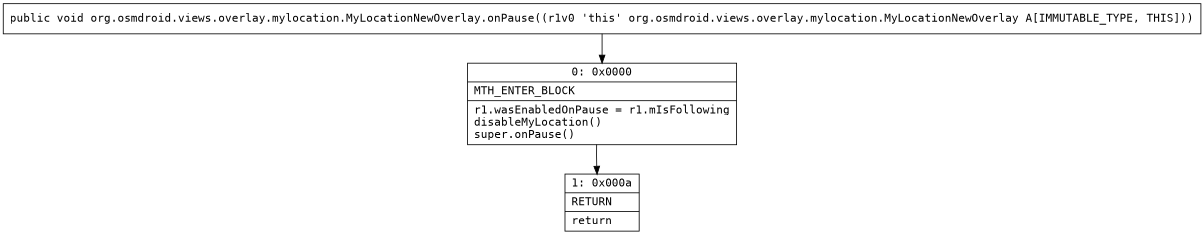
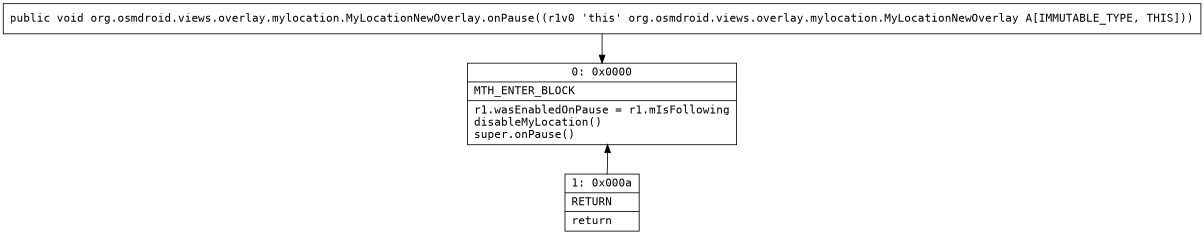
(597, 155) -> (607, 164)
